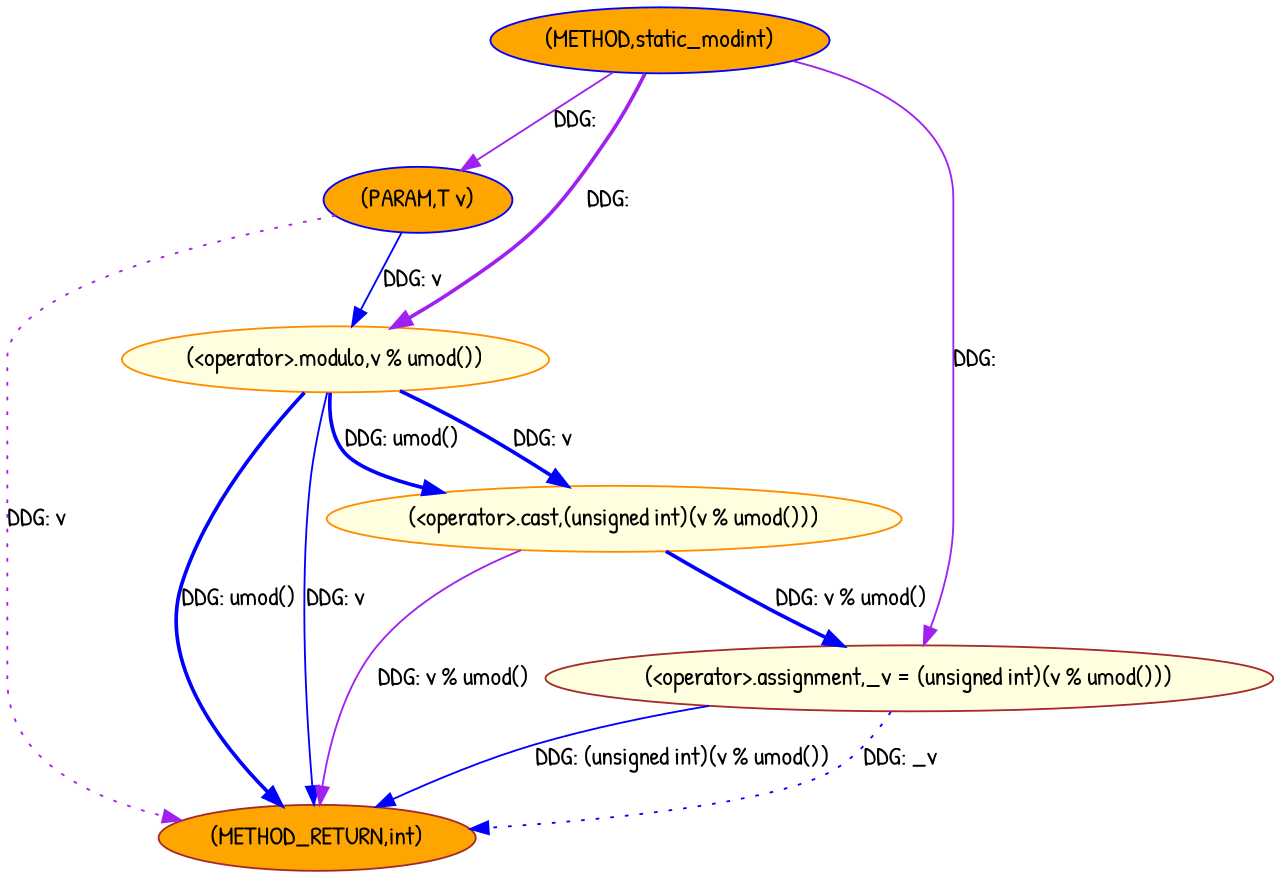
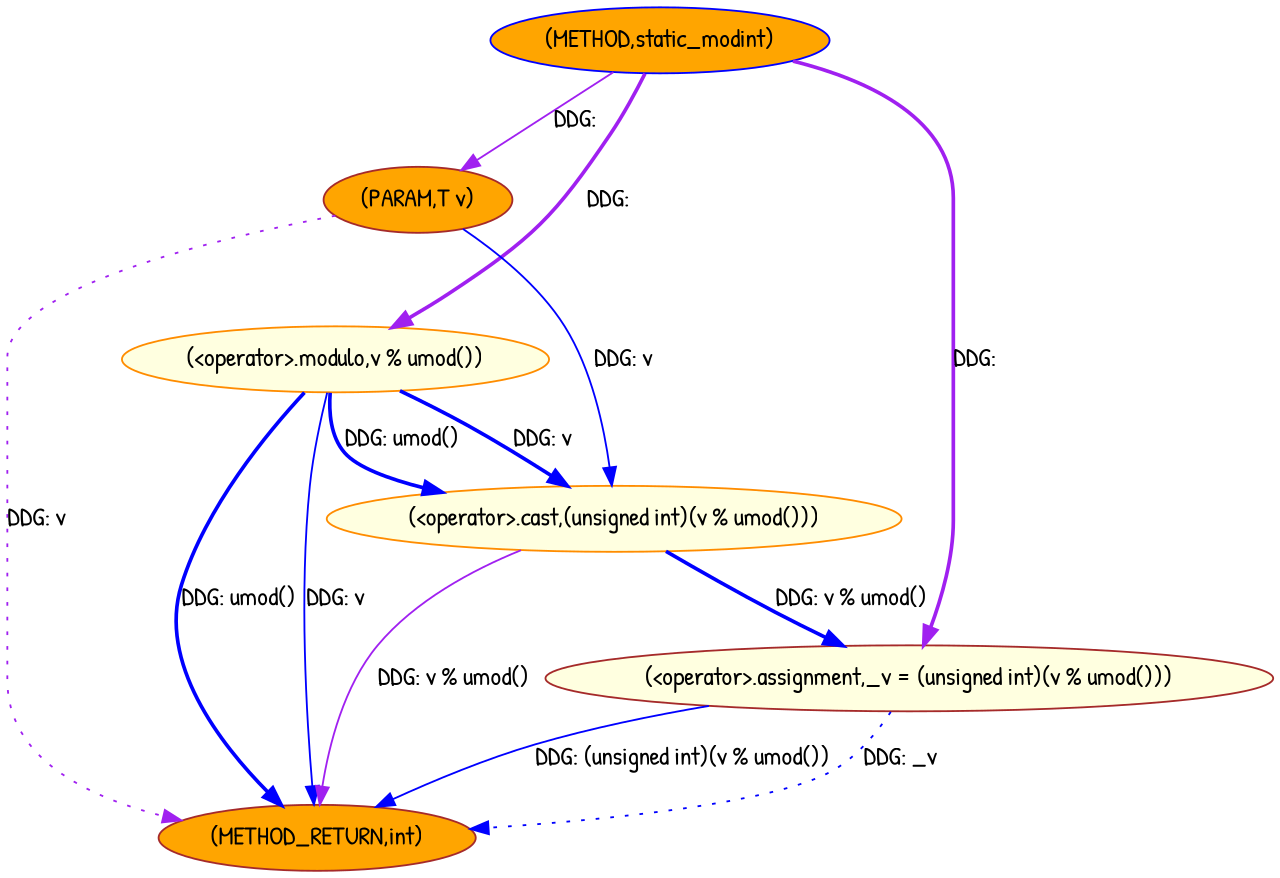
(418, 200) -> (418, 200)
(381, 271) -> (566, 329)
(953, 301) -> (953, 301)
